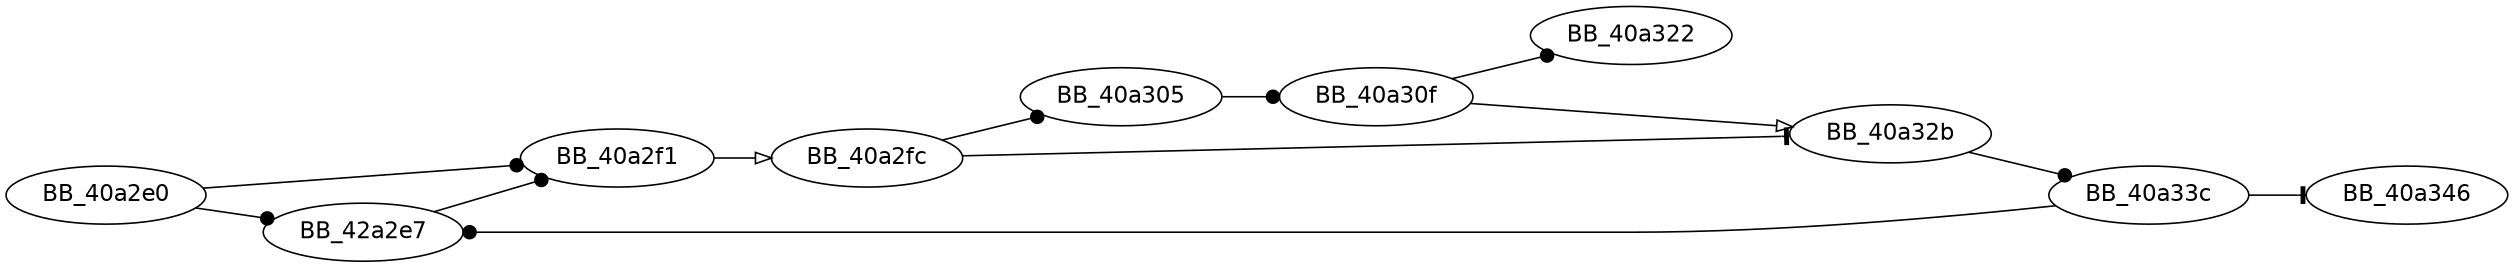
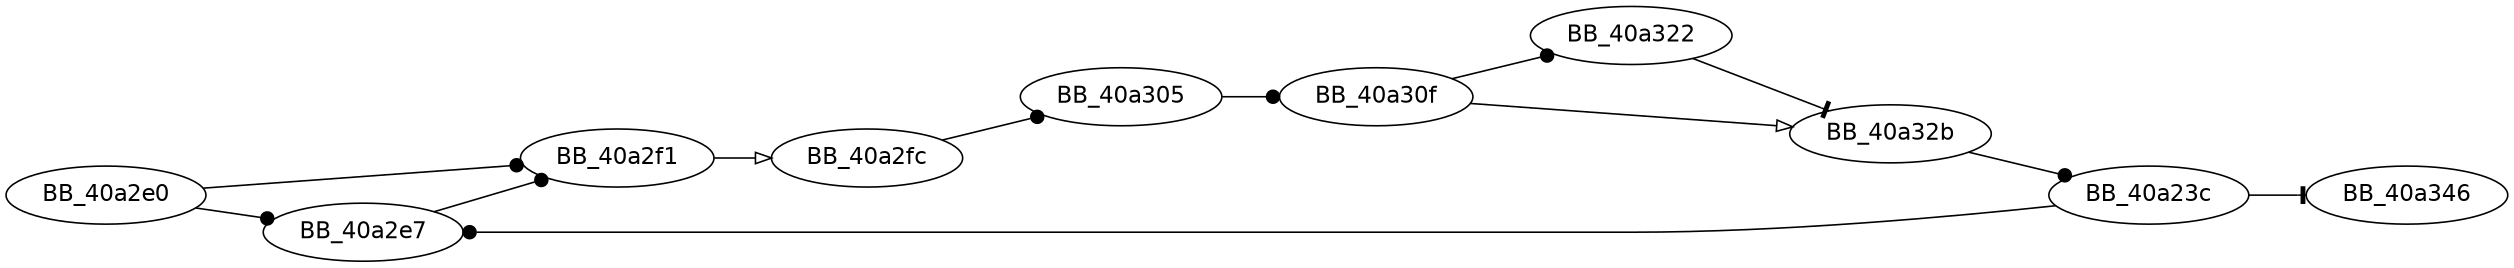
(1372, 146) -> (1757, 83)
(2149, 195) -> (2149, 195)
(363, 232) -> (363, 232)
